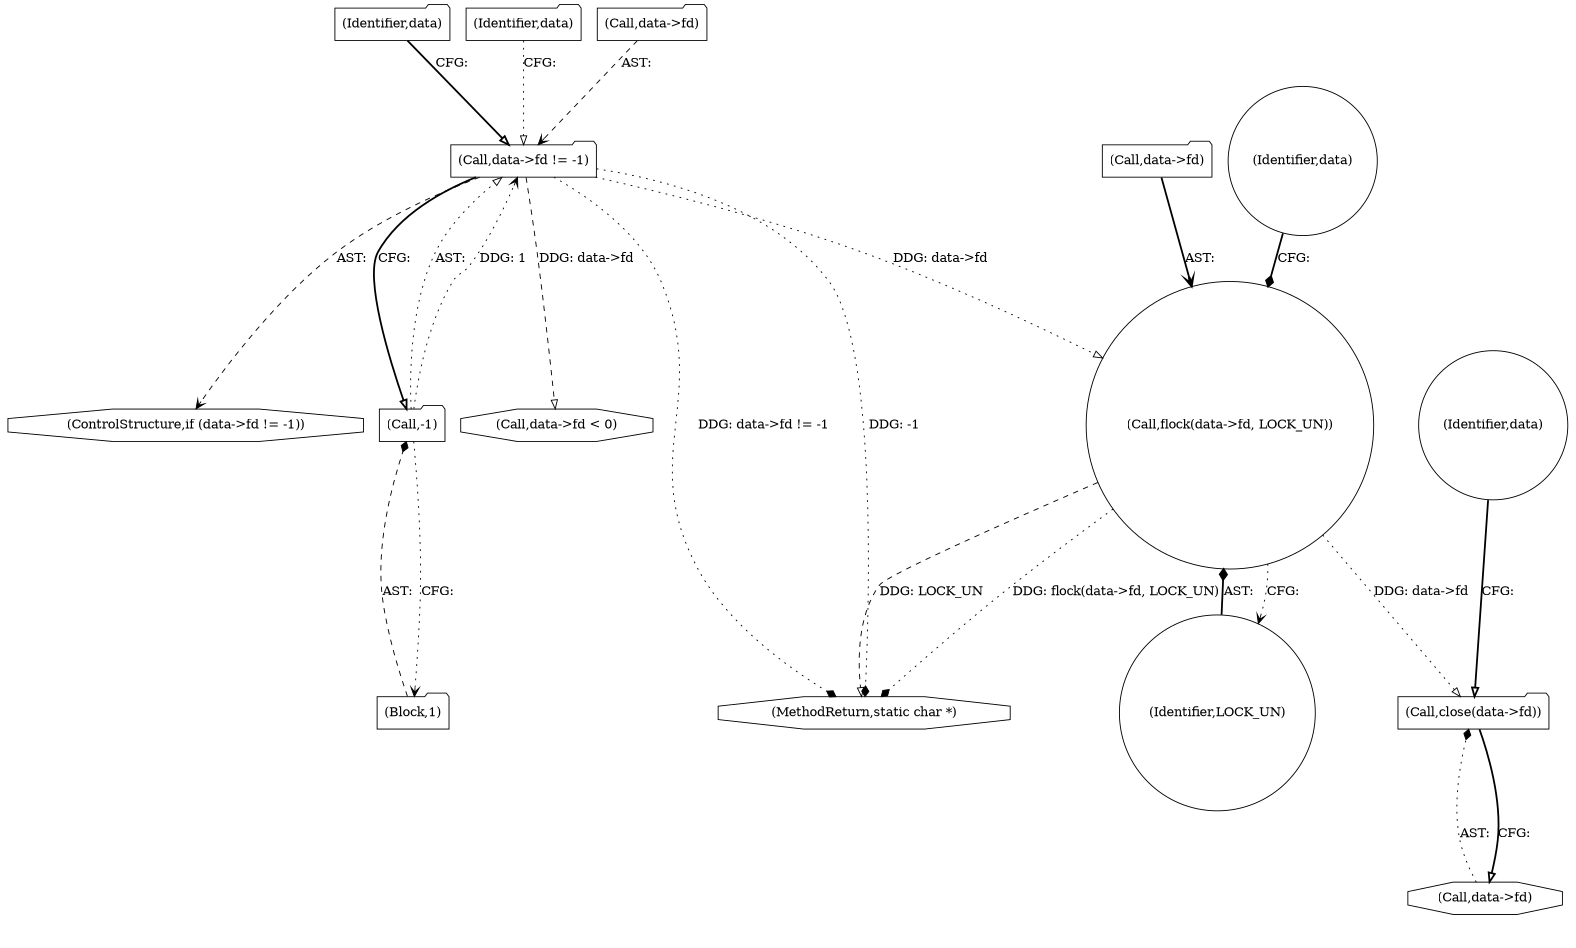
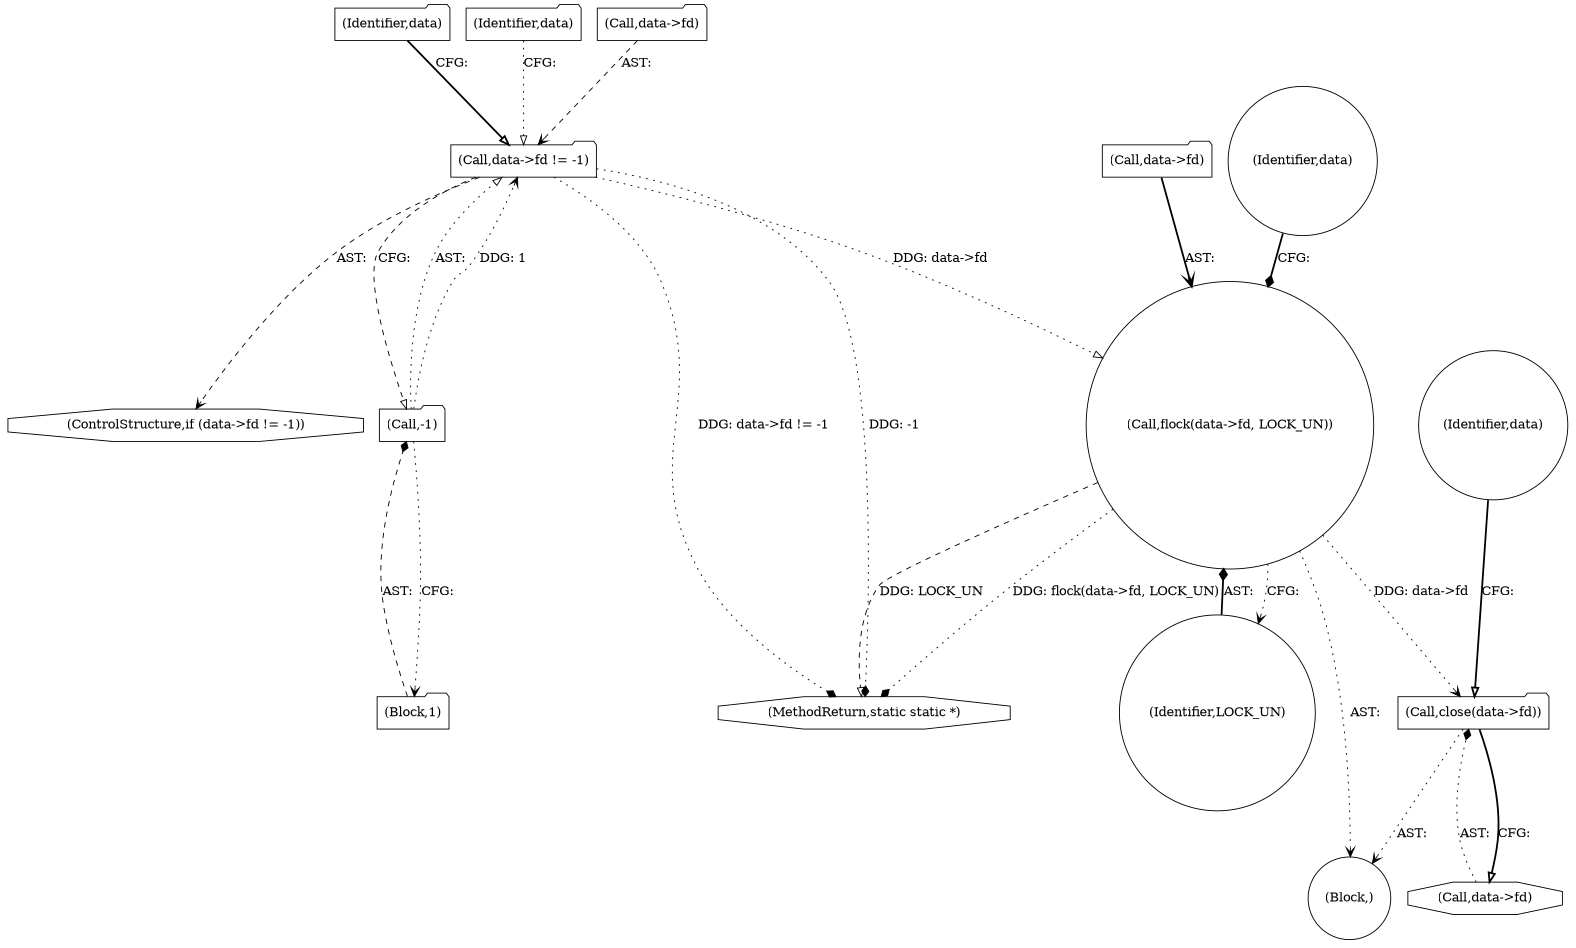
(374, 265) -> (374, 265)
(557, 425) -> none
(1389, 612) -> (1389, 612)
(864, 713) -> (864, 713)
none -> (1349, 898)
